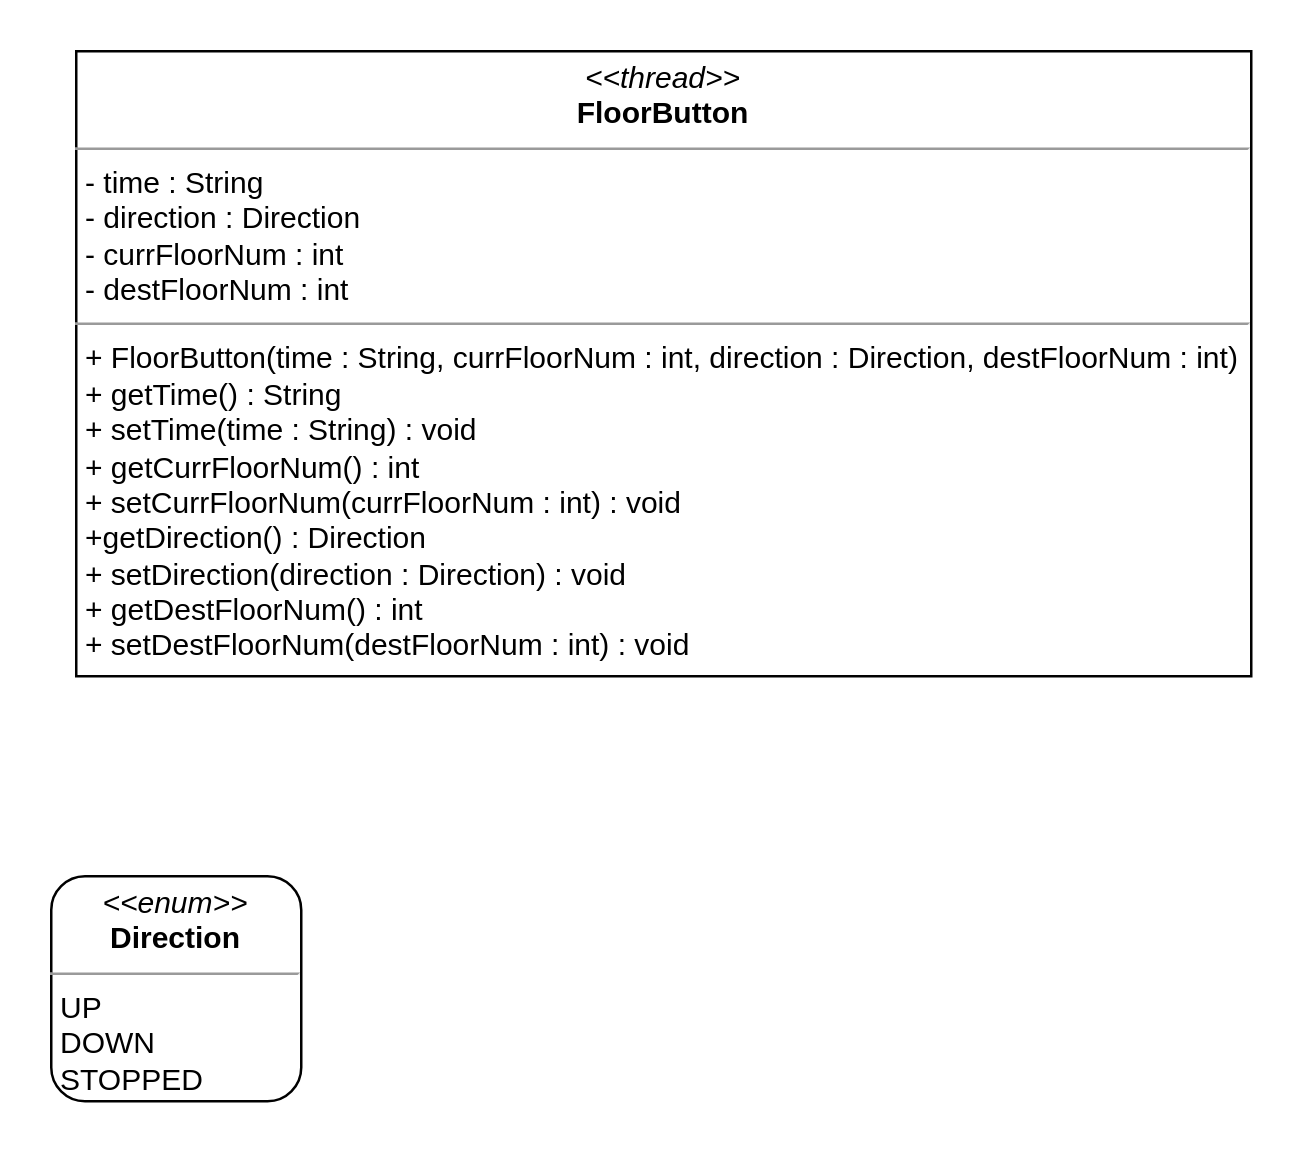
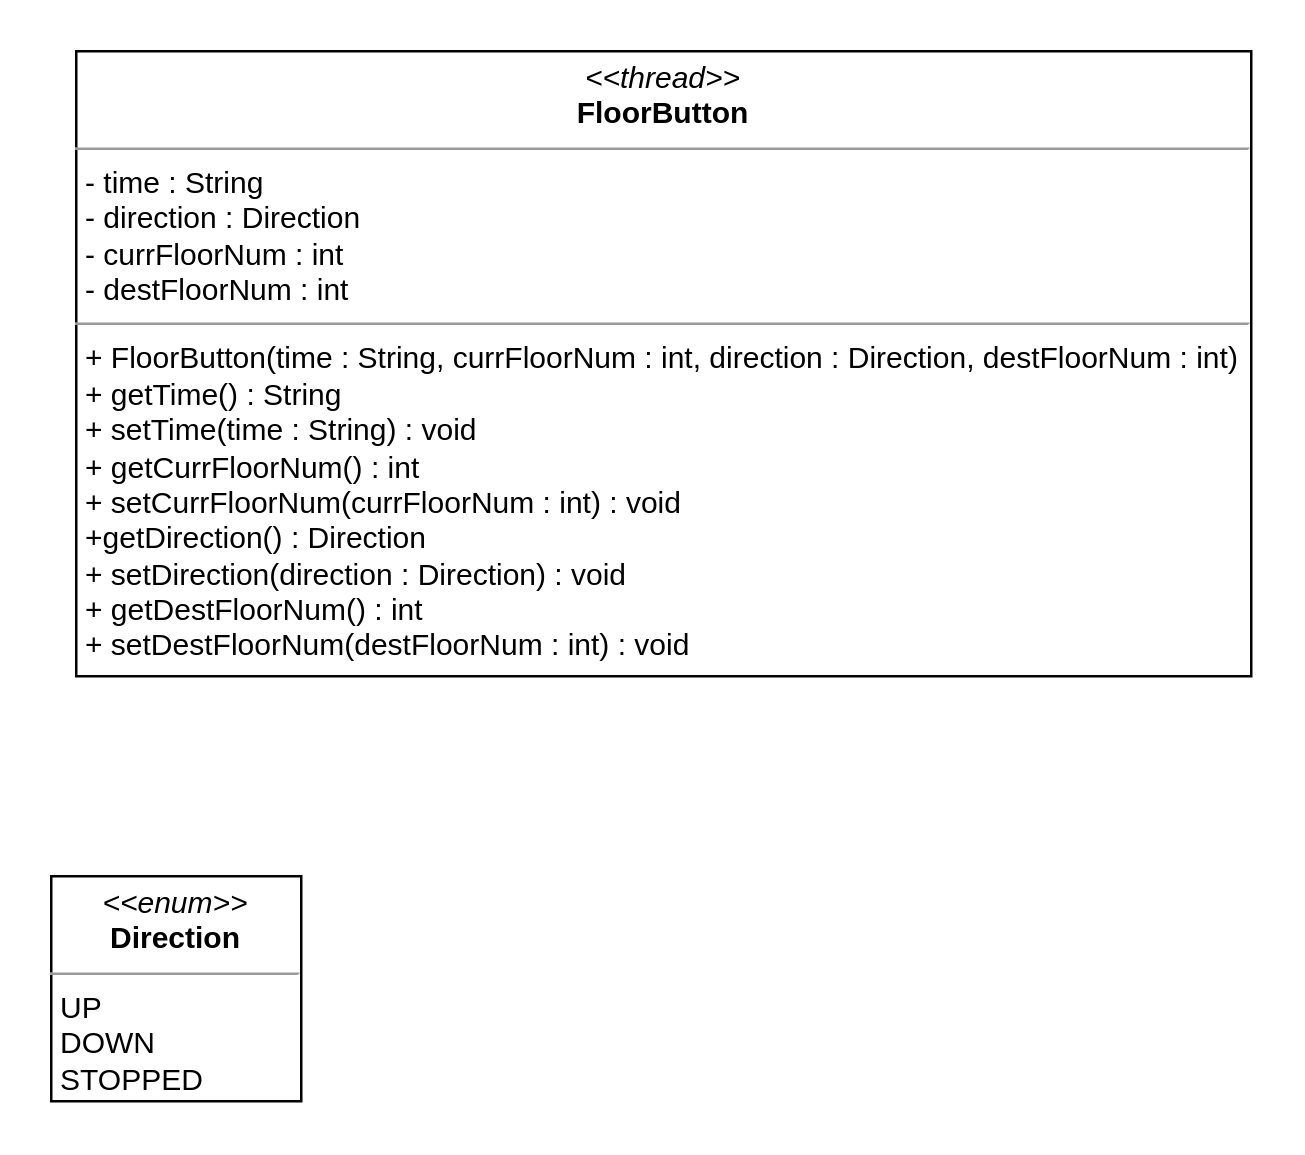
(176, 989) -> (176, 989)
